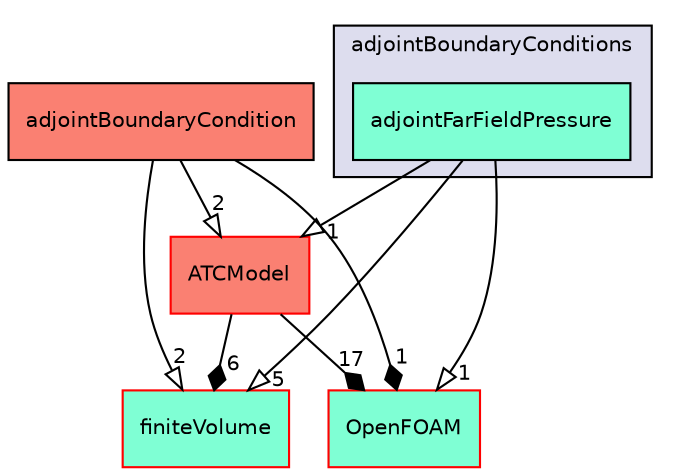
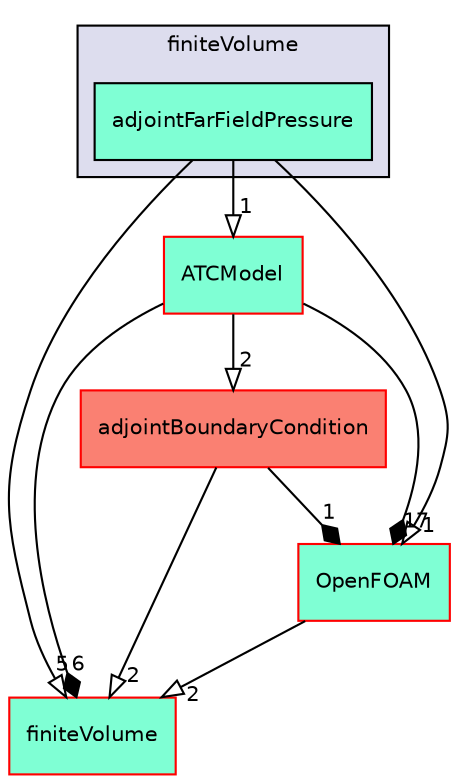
(493, 46) -> (233, 46)
(161, 122) -> (233, 429)
(196, 189) -> (233, 342)
(240, 275) -> (233, 275)
none -> (243, 654)
